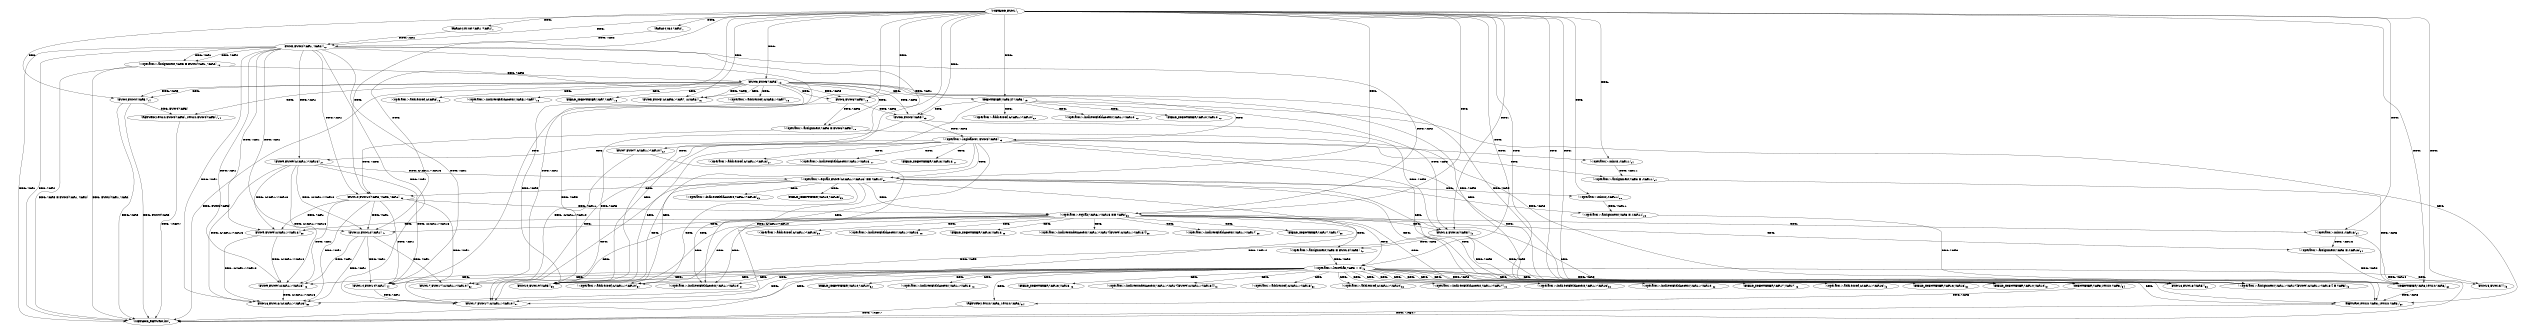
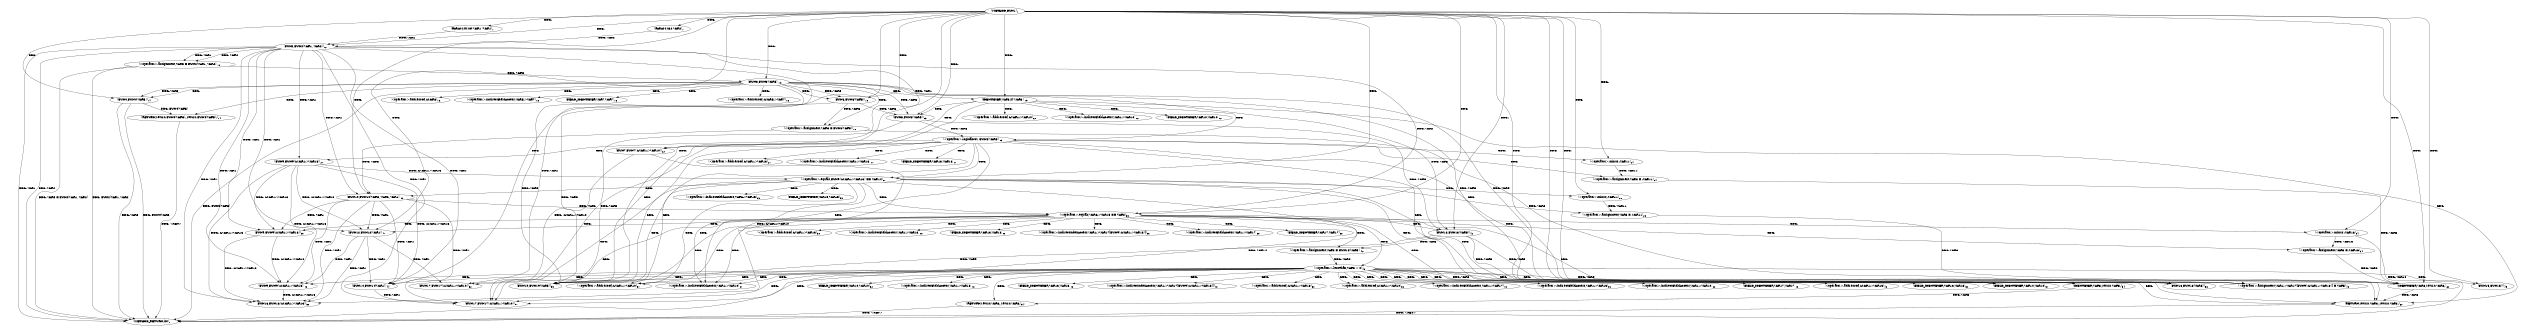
(1411, 19) -> none
(672, 100) -> none
none -> (778, 147)
(588, 206) -> (588, 206)
